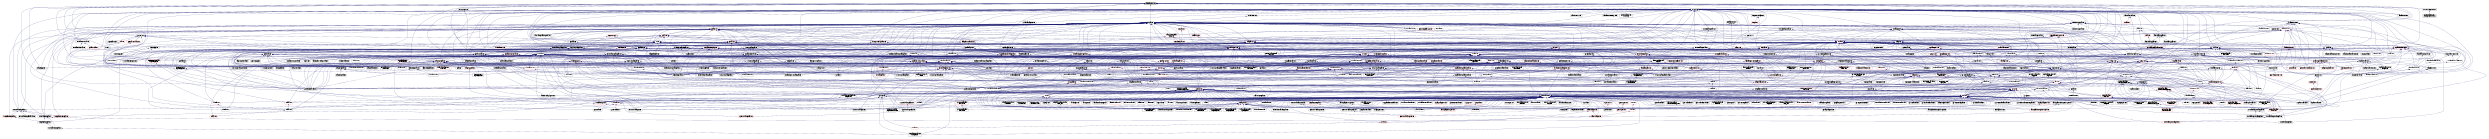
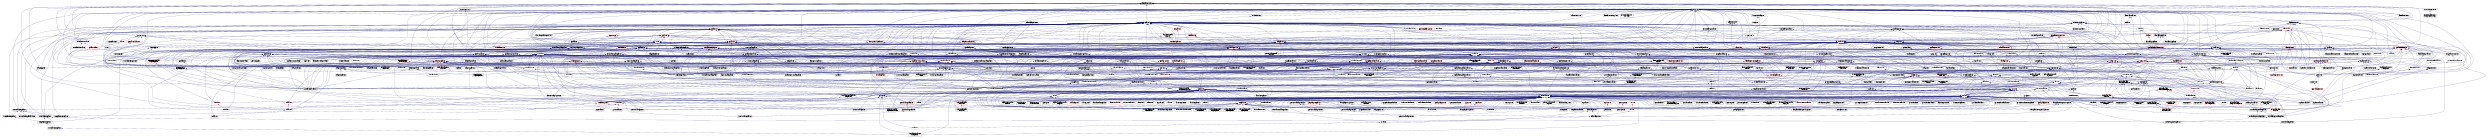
(1218, 68) -> (1219, 68)
(2186, 103) -> (2187, 103)
